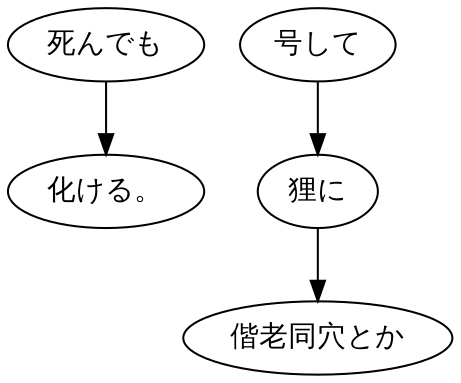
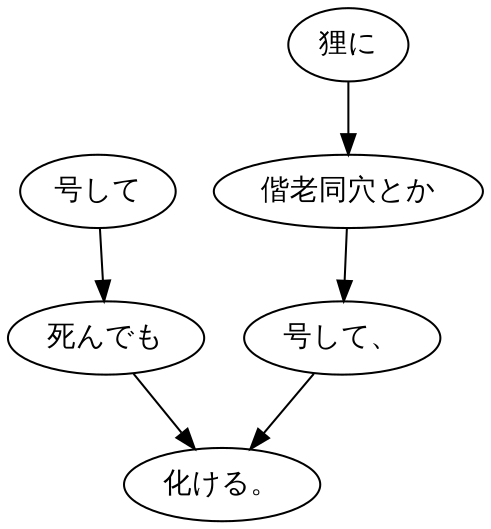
(318, 108) -> (101, 255)
none -> (342, 338)
